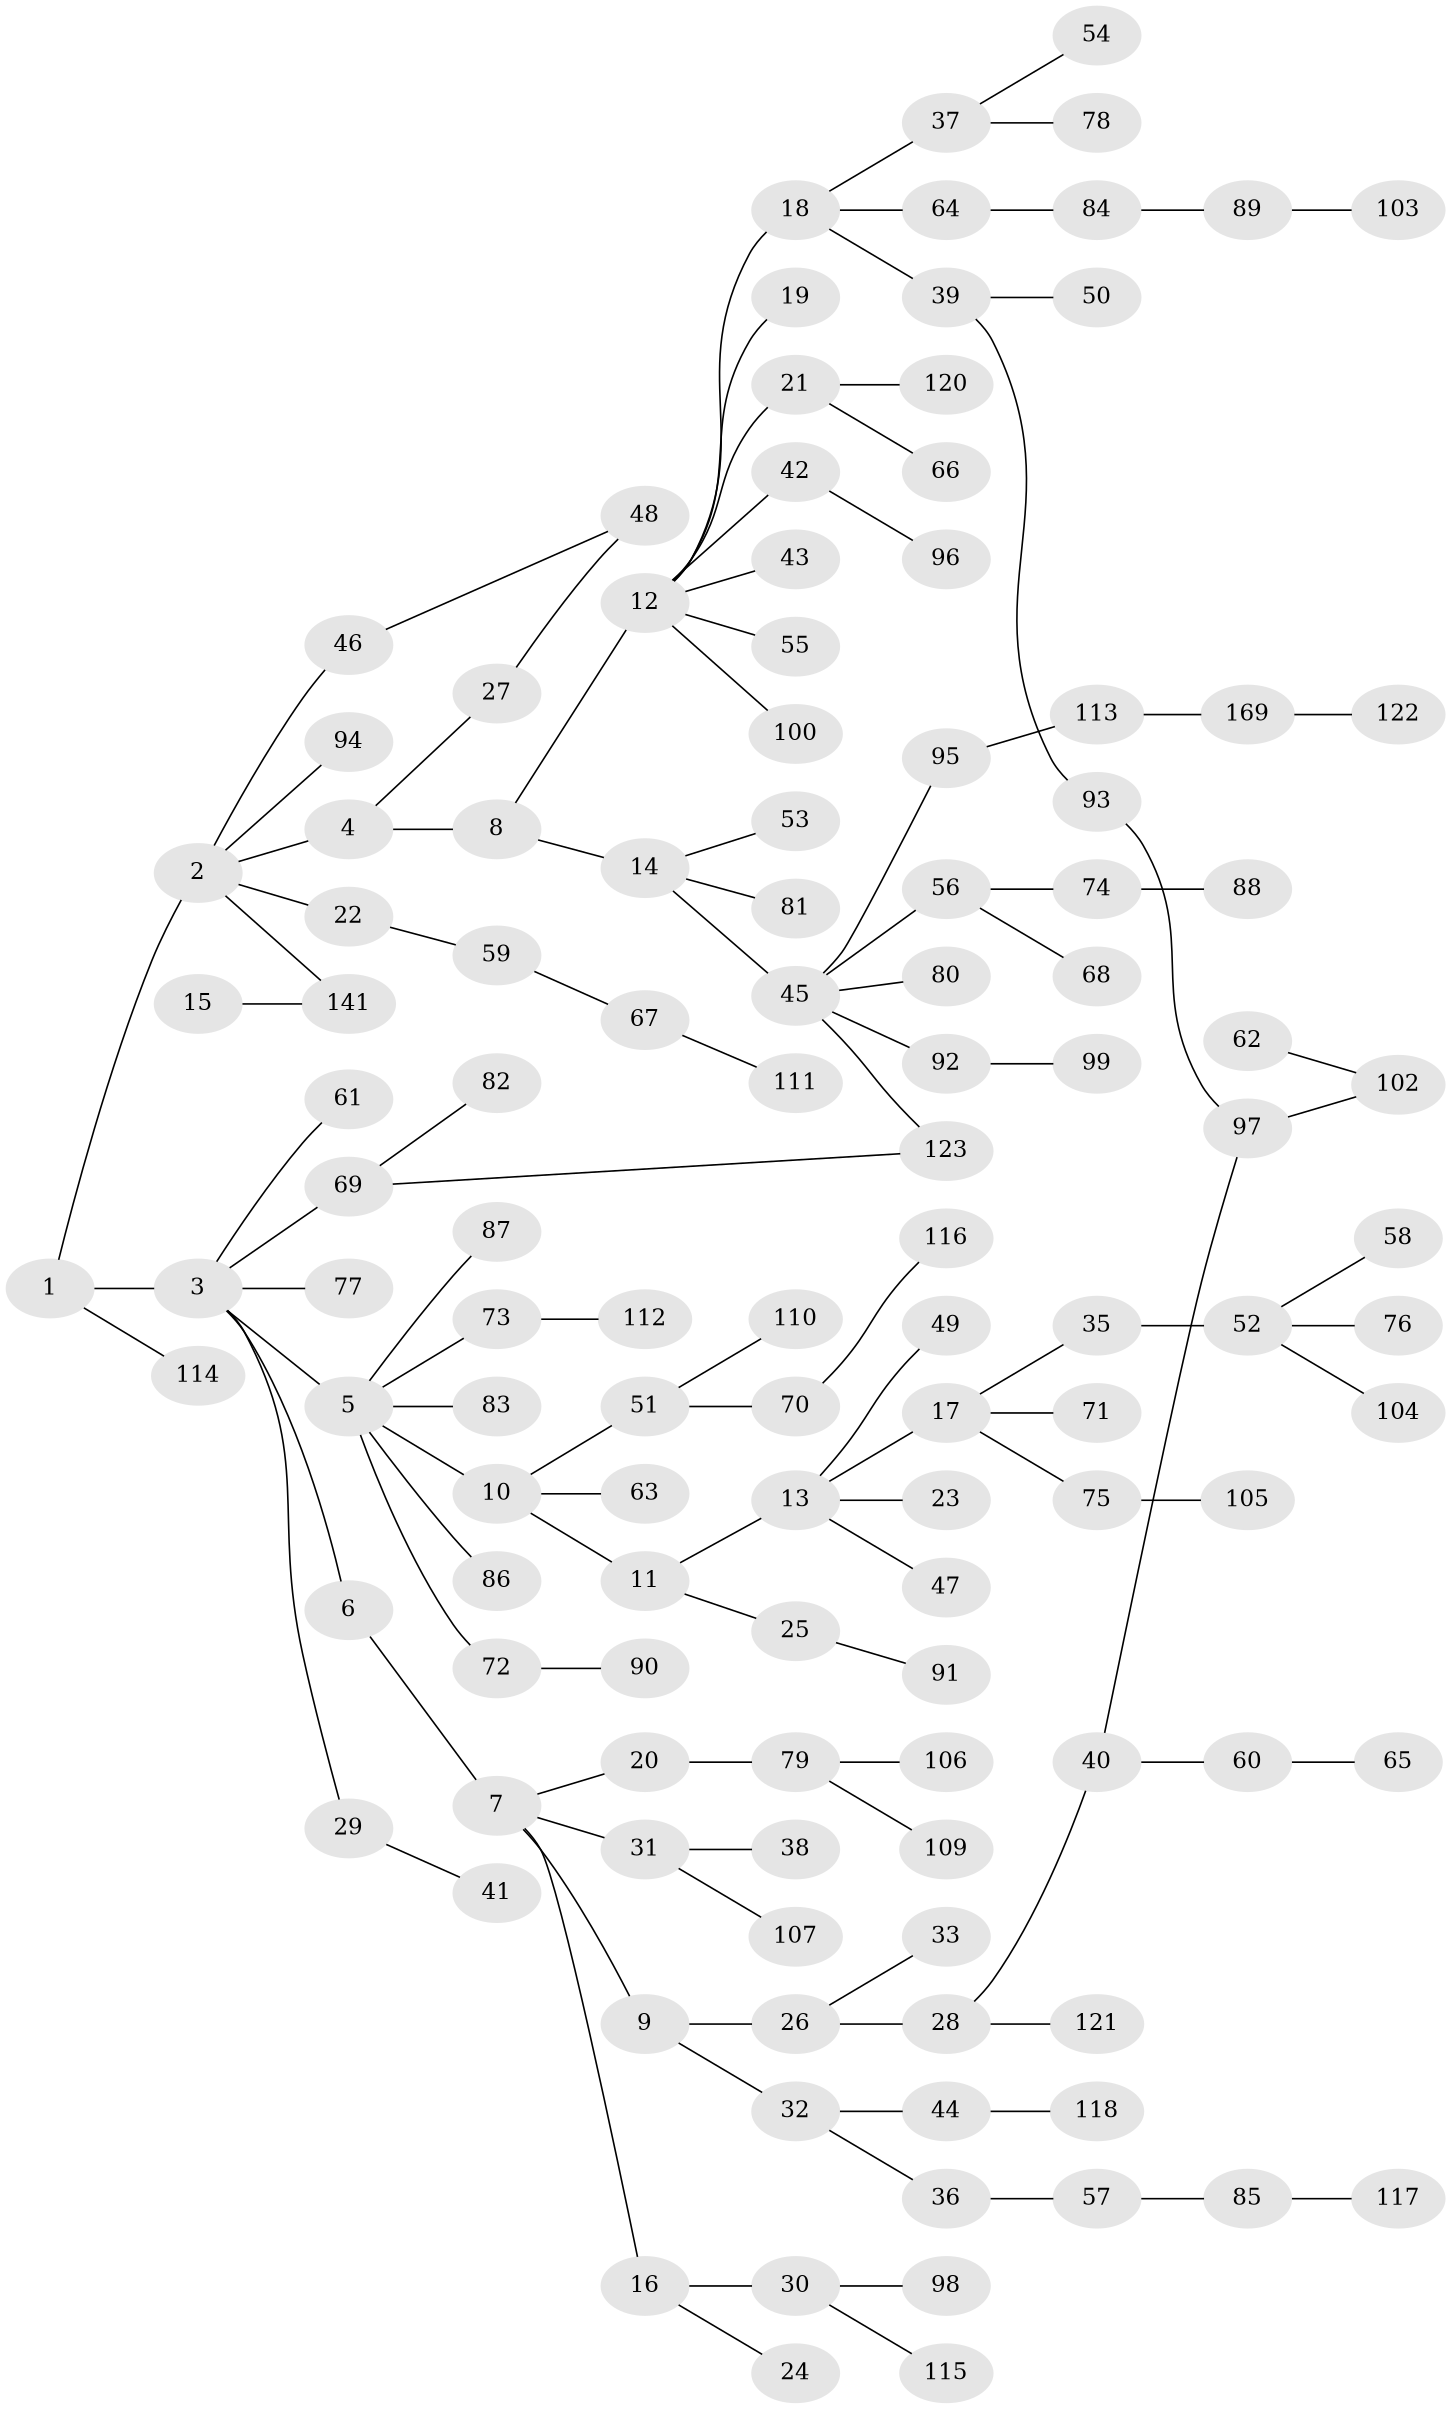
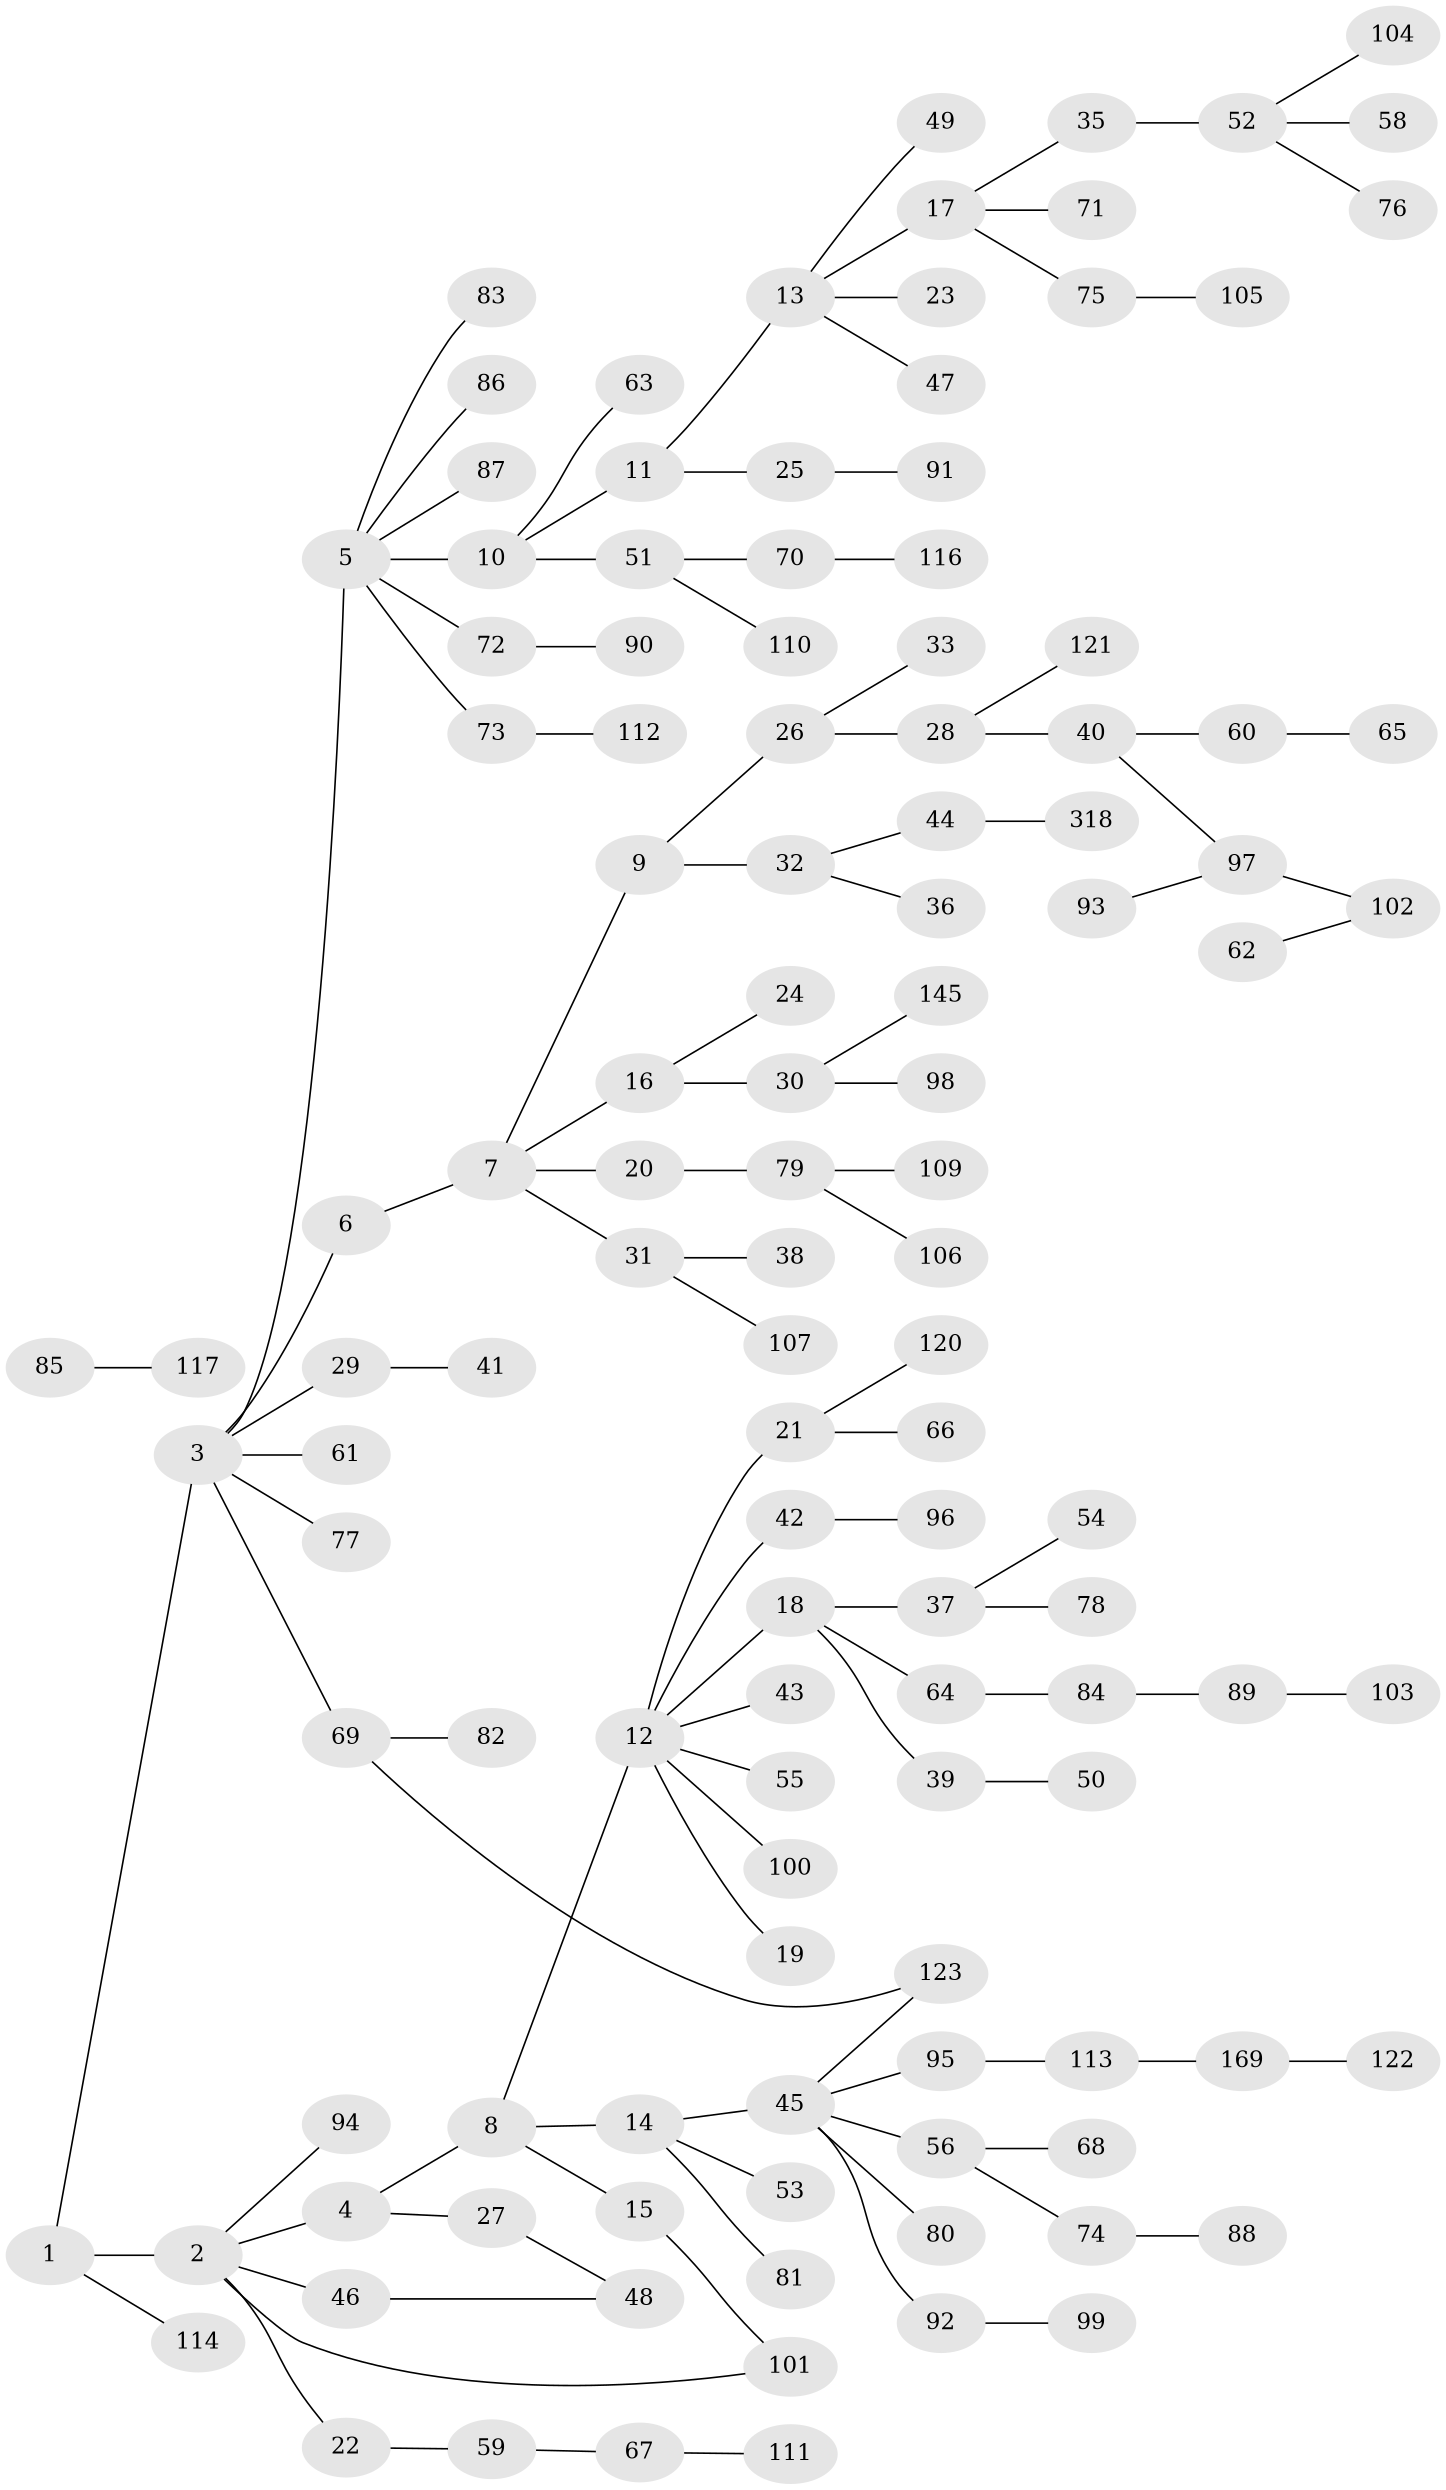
(1022, 550) -> none
(349, 1004) -> (791, 2367)
(1097, 2111) -> (1092, 821)
none -> (566, 2170)
(1097, 2199) -> none
(946, 2373) -> (941, 996)
